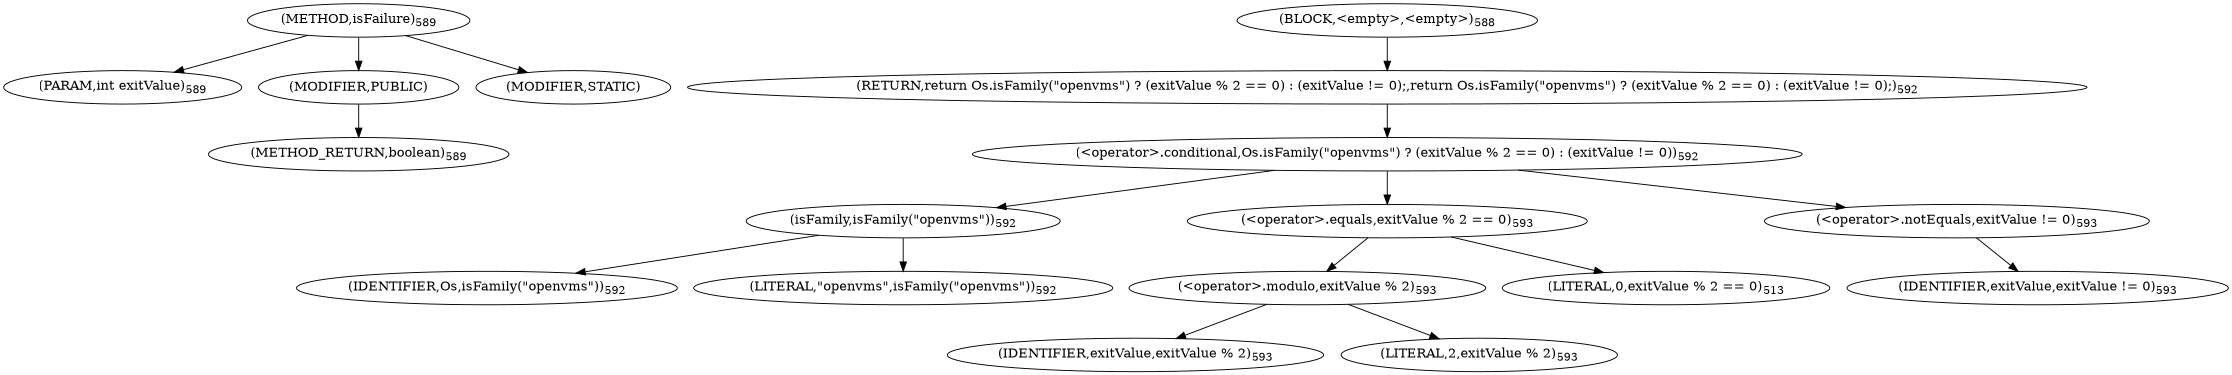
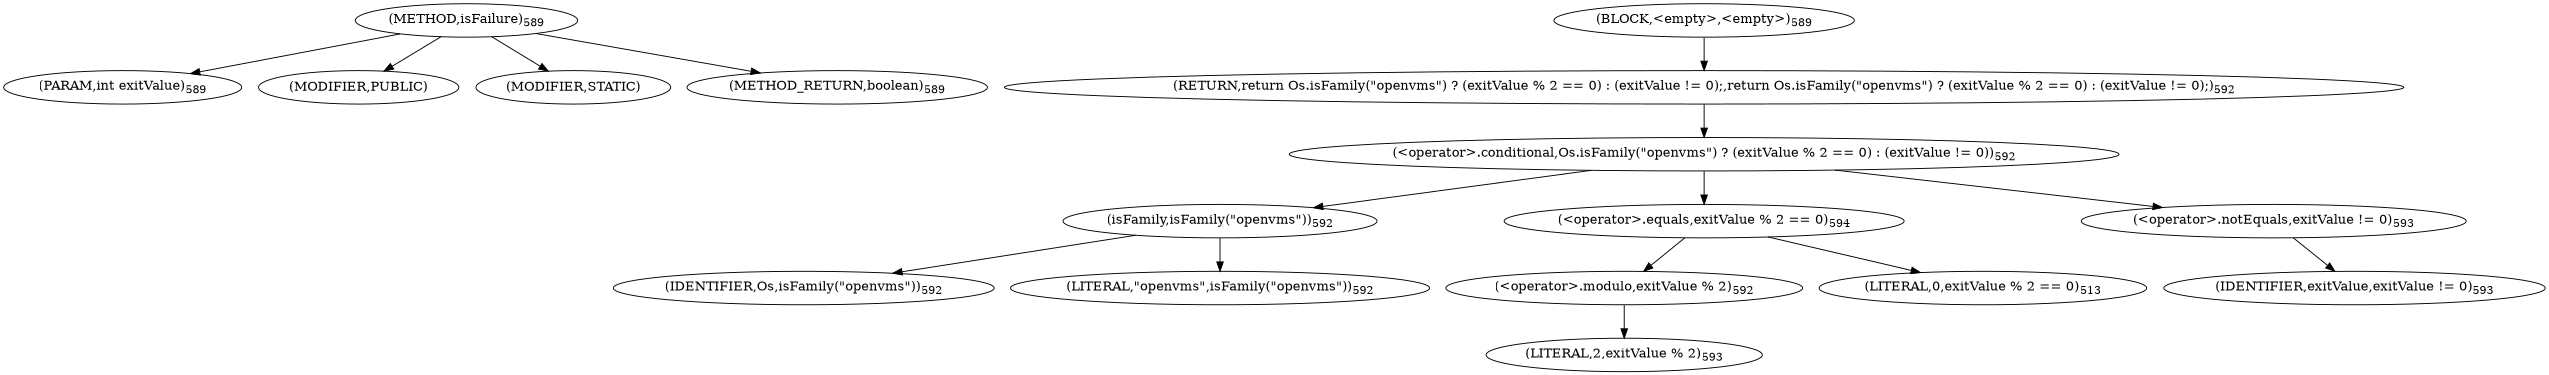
(1485, 19) -> (1802, 19)
(359, 116) -> (643, 52)
(1523, 220) -> (1840, 220)
(1426, 287) -> (1743, 287)
(1135, 355) -> none
